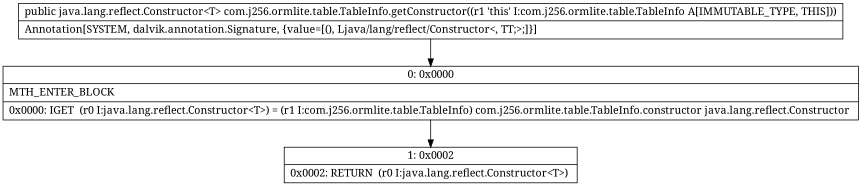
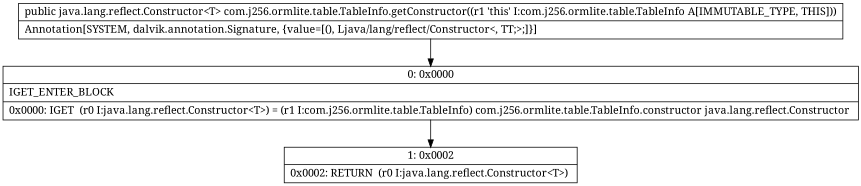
(62, 92) -> (62, 92)
